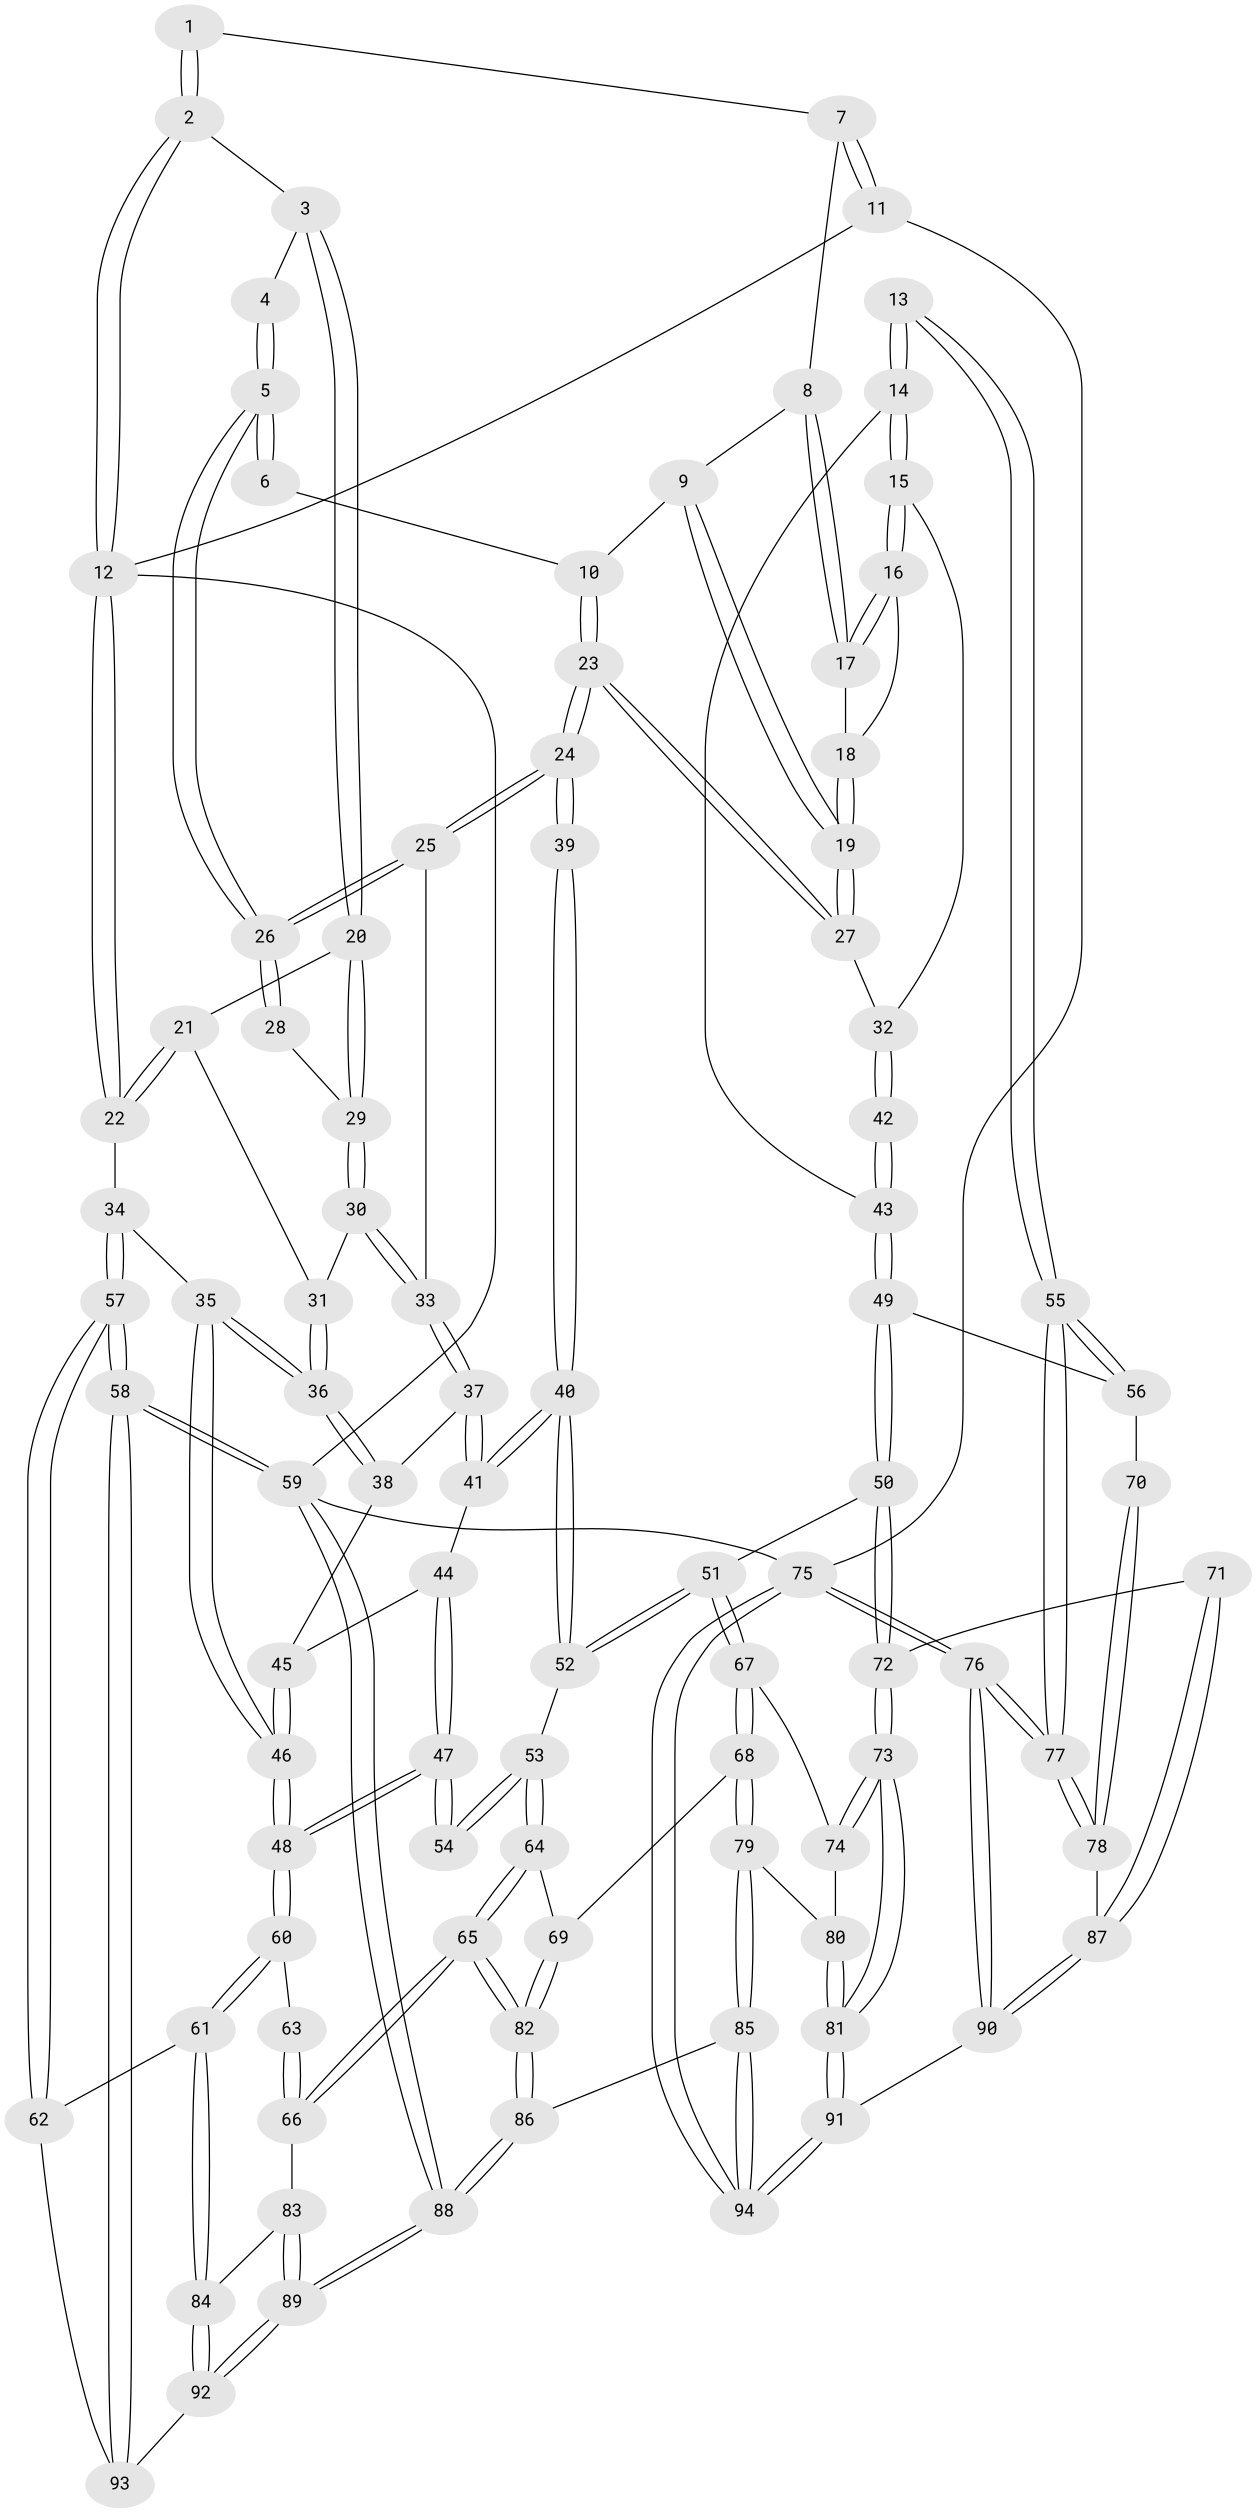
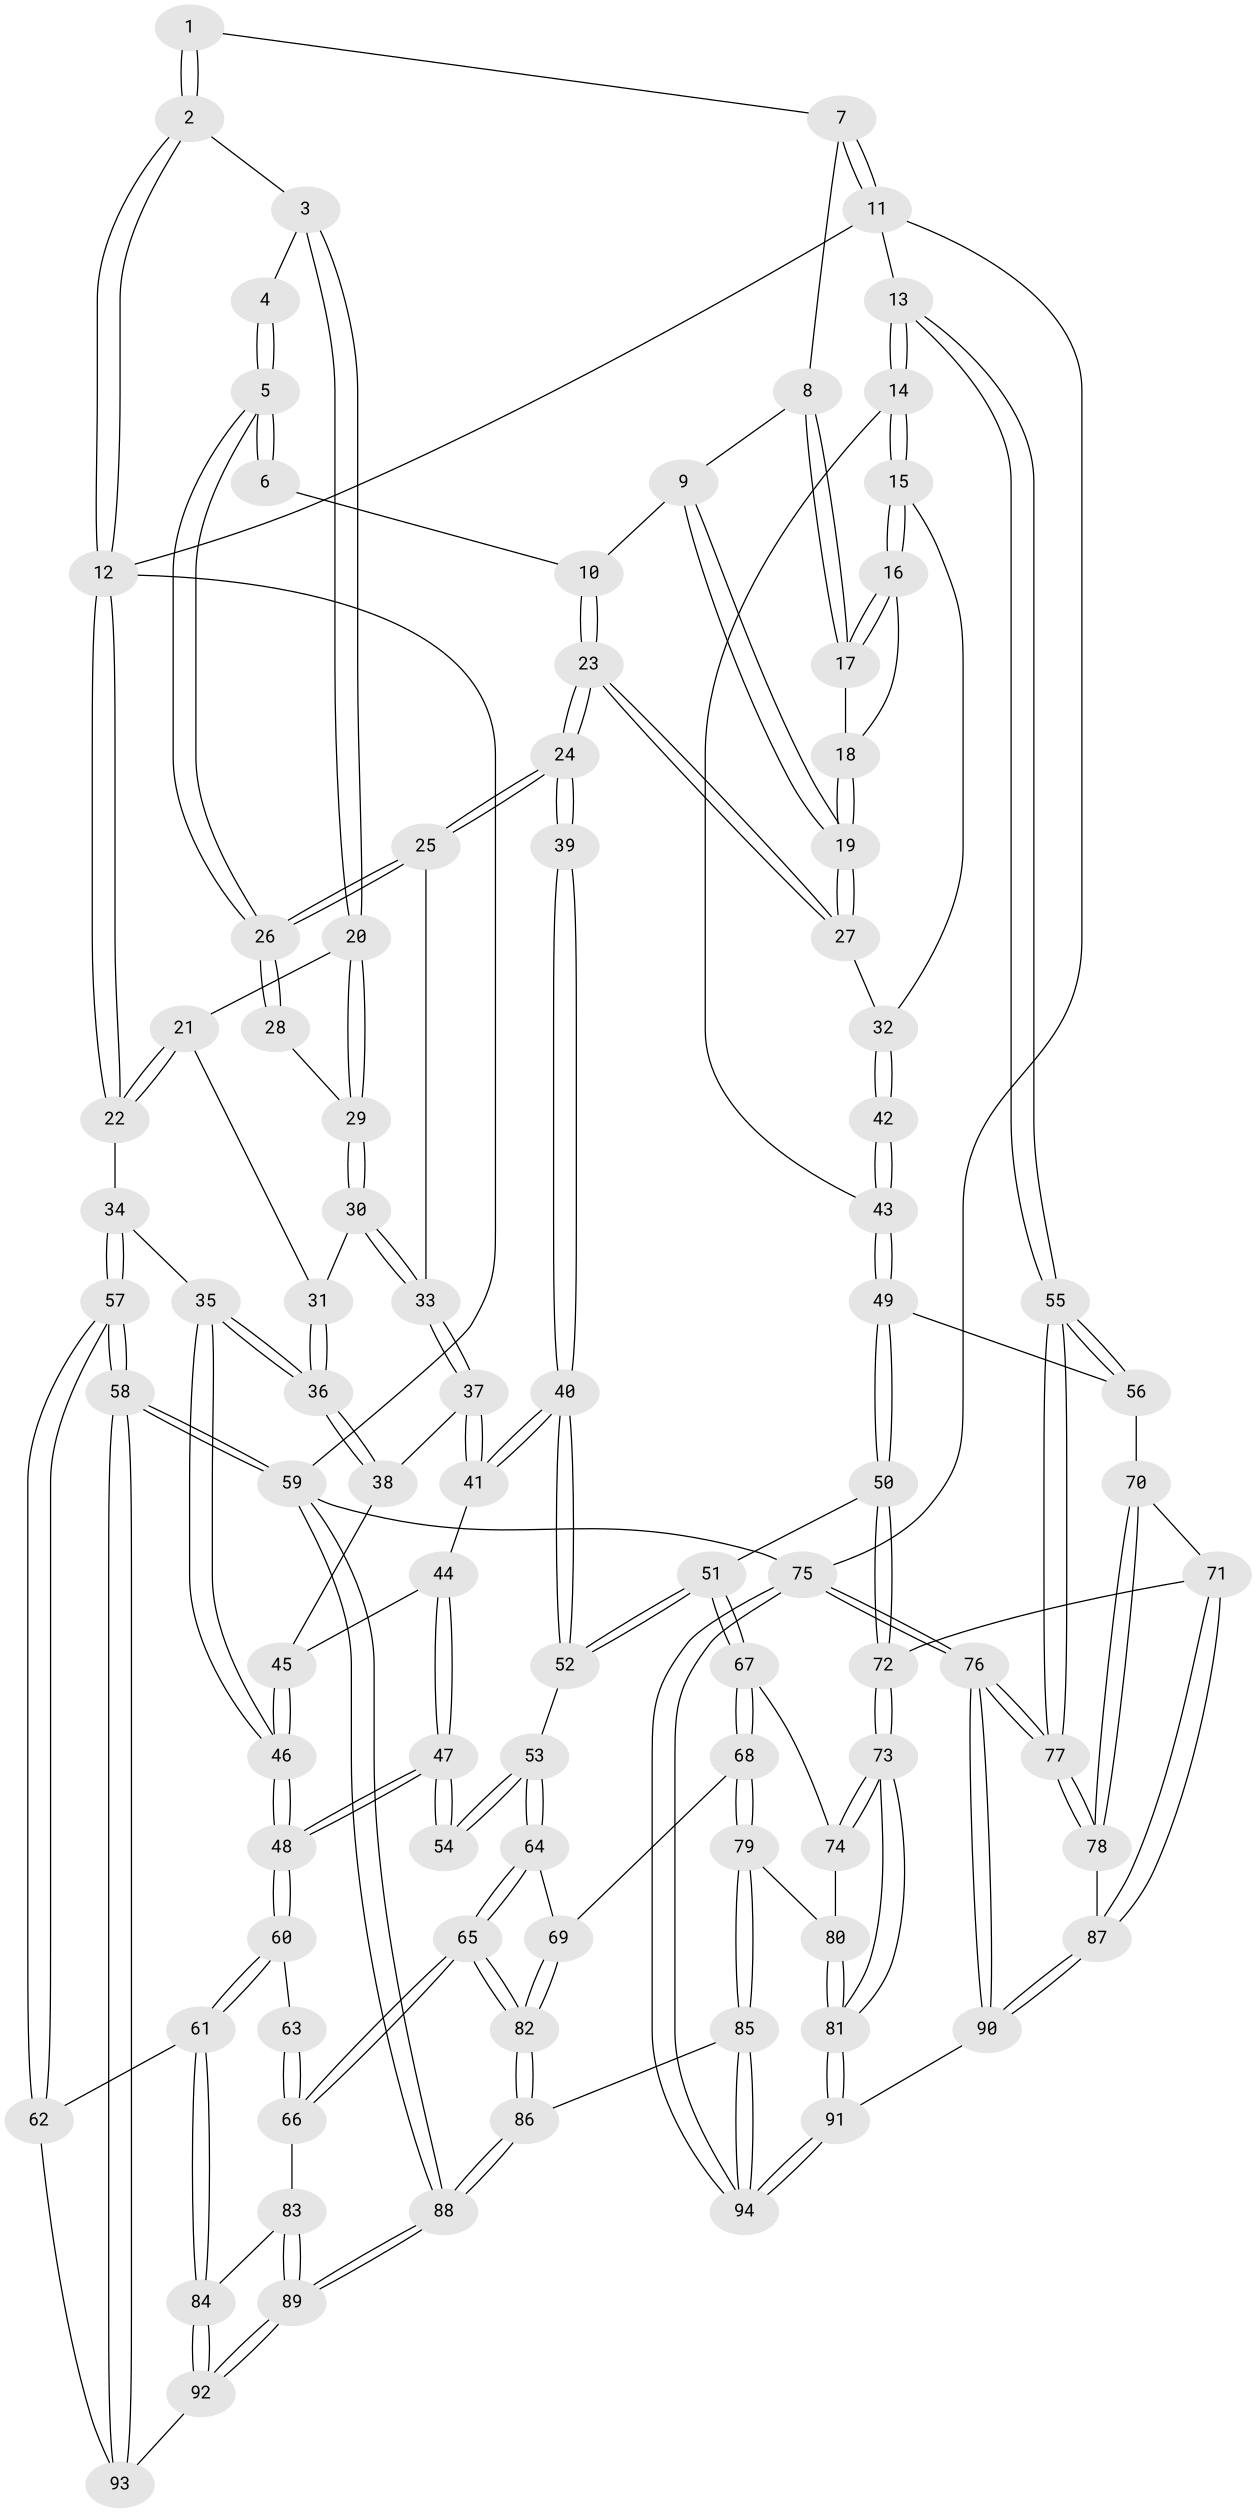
none -> (888, 255)
none -> (1177, 1529)
